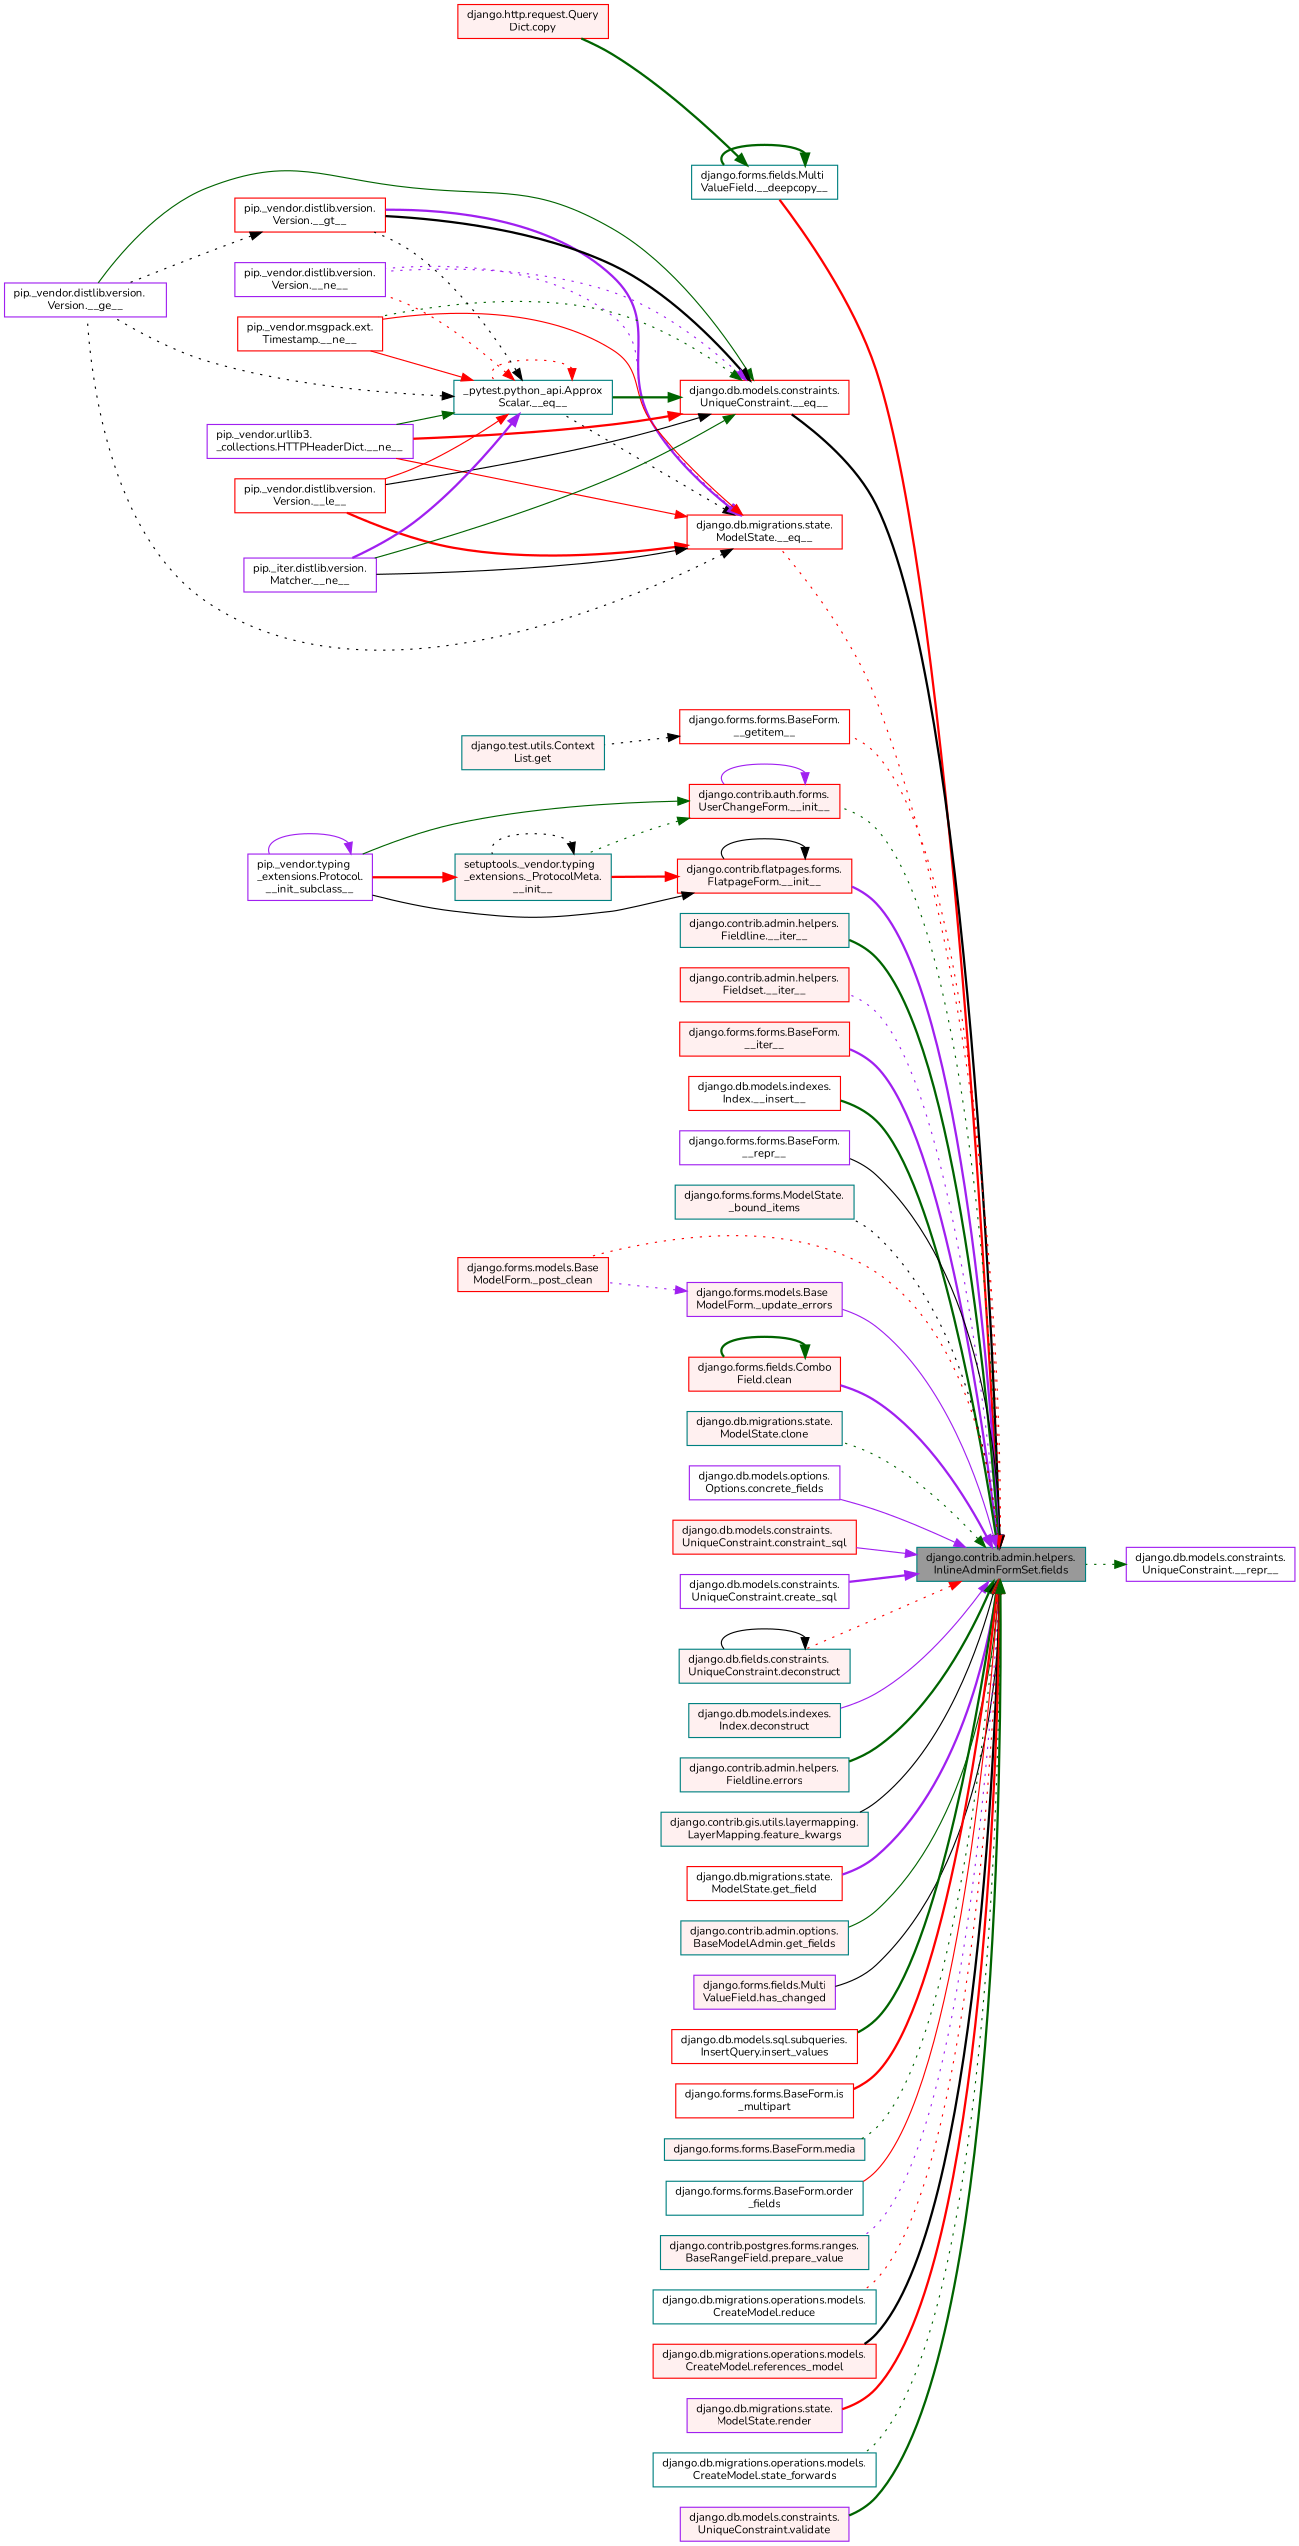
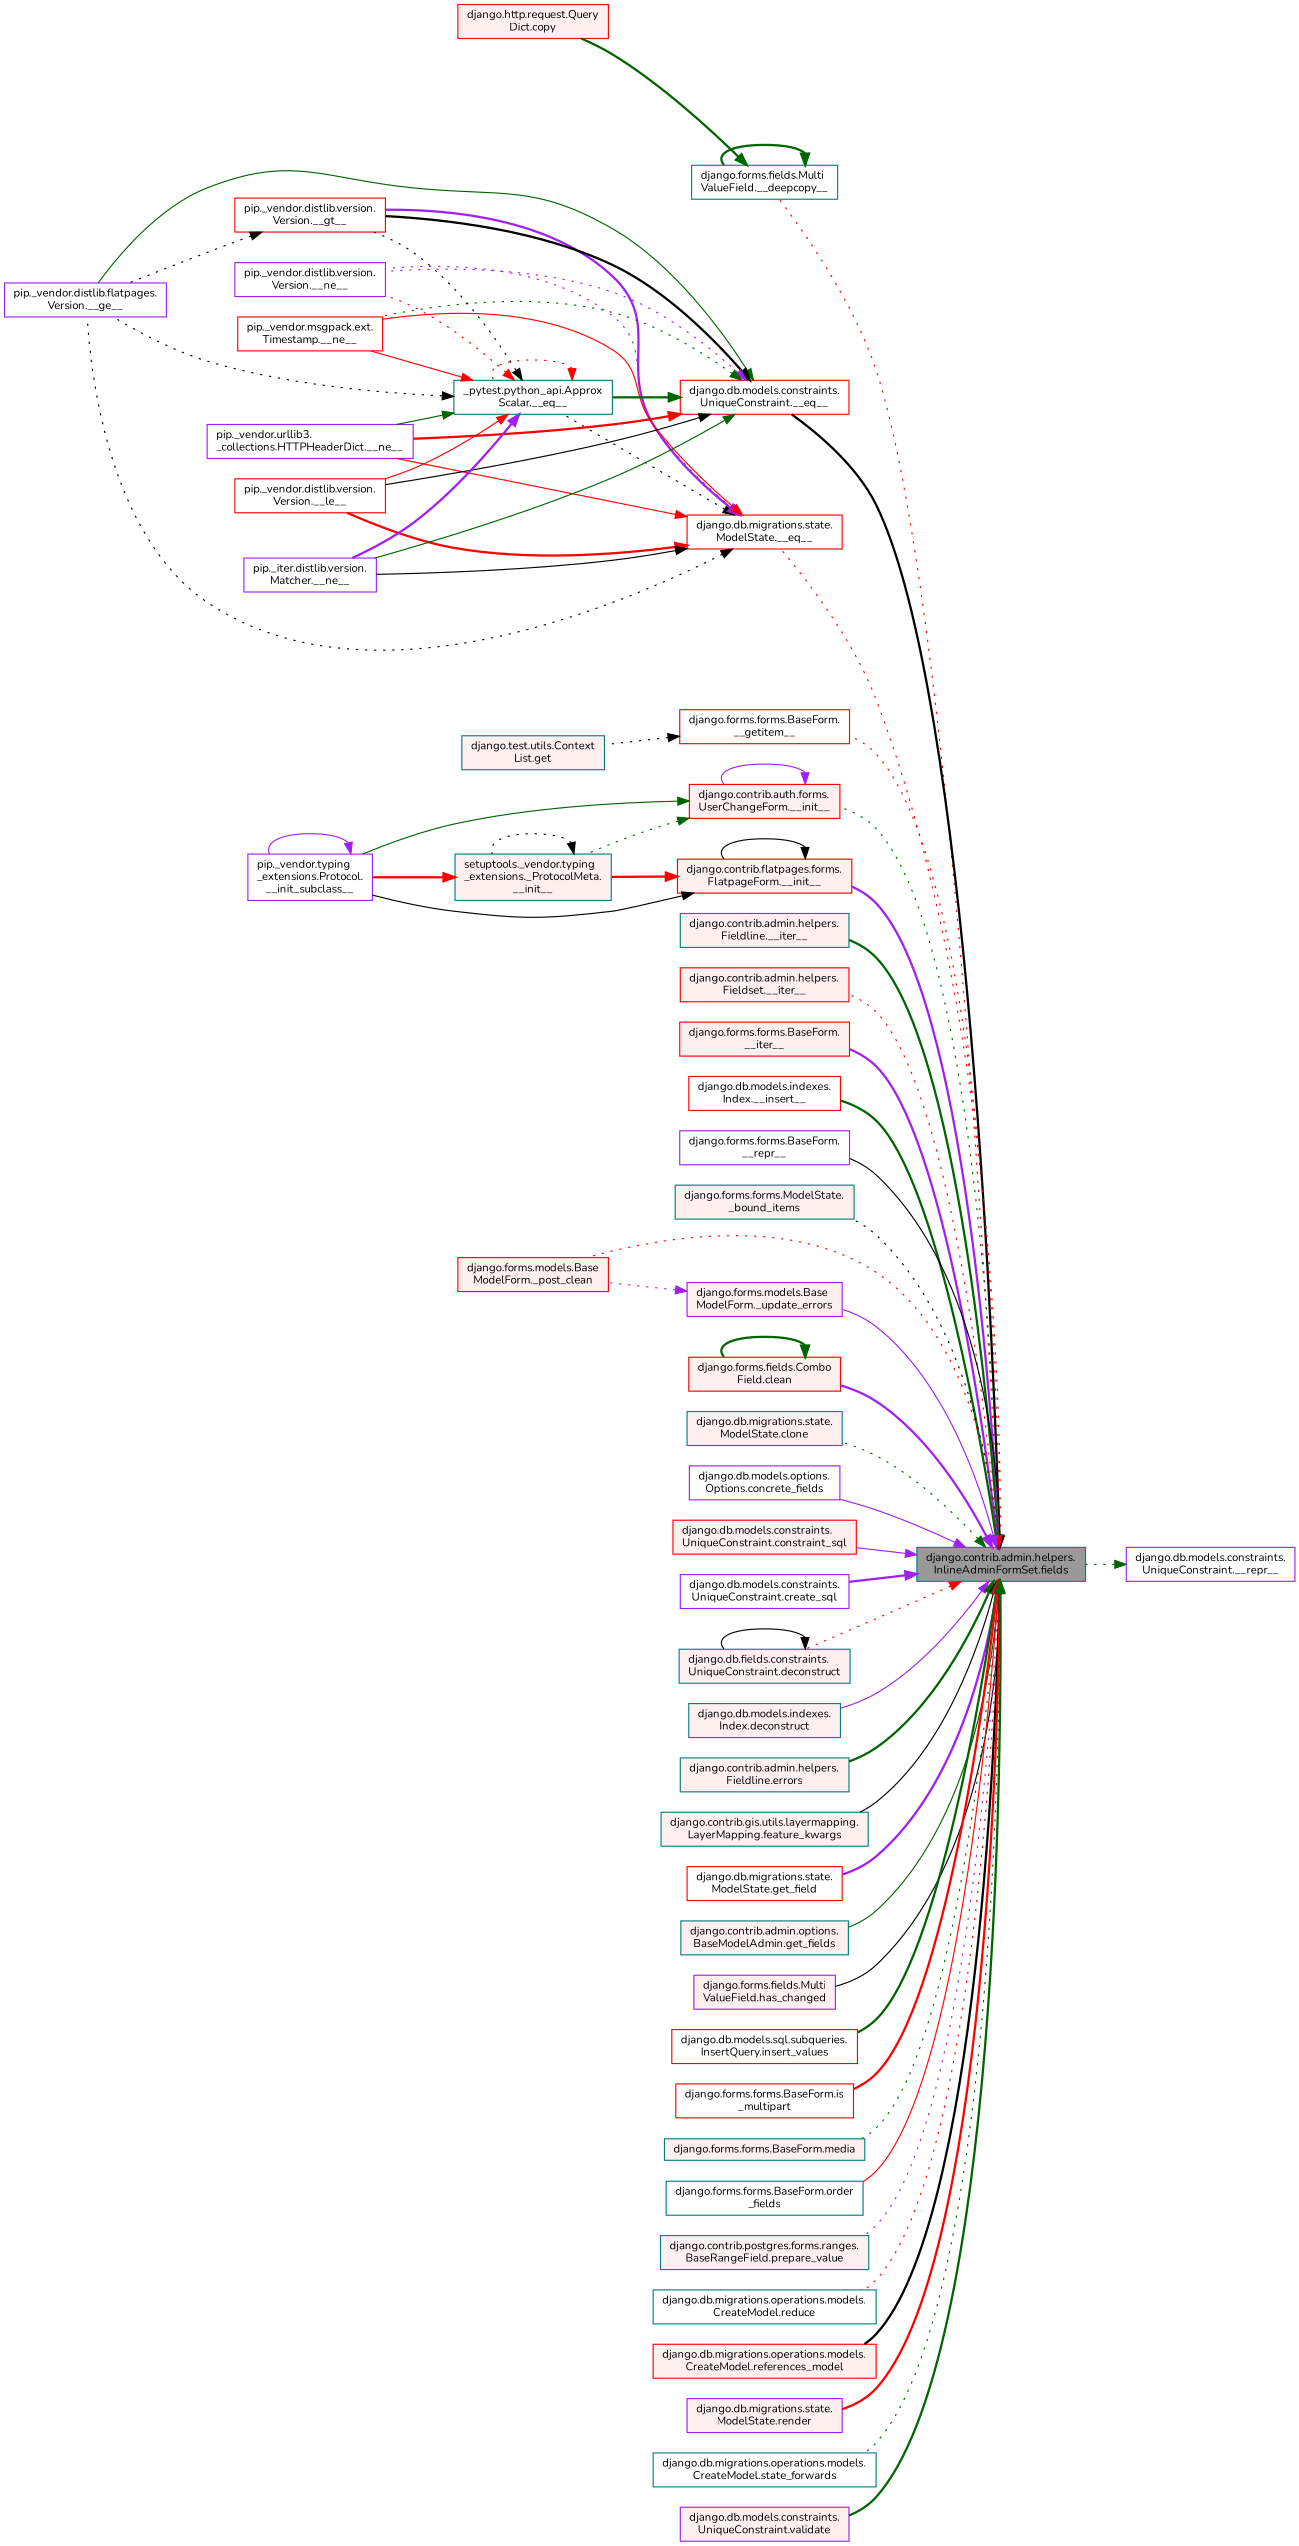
(85, 300) -> (85, 300)
(932, 682) -> (932, 682)
(959, 1251) -> (959, 1251)
